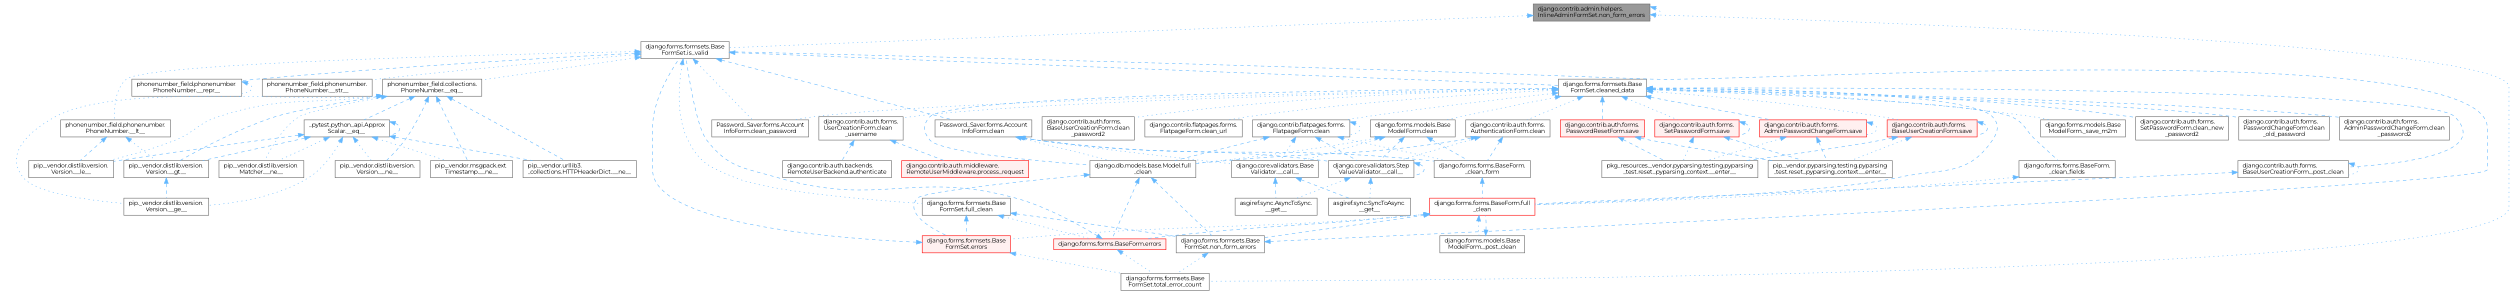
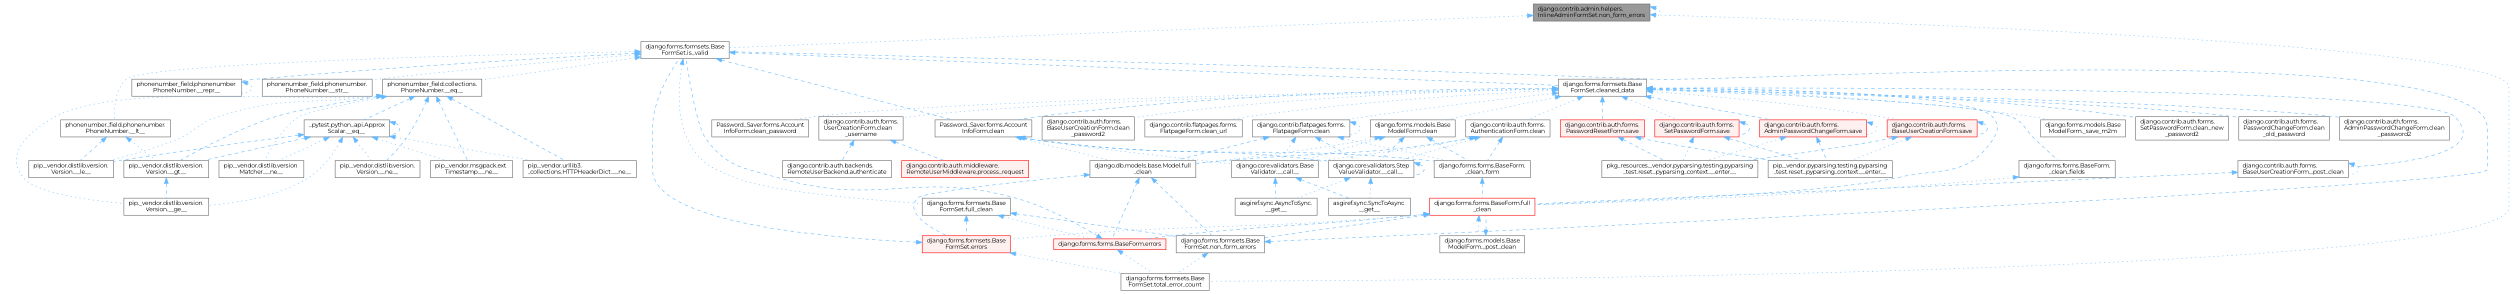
(725, 91) -> none
(1146, 96) -> (1151, 105)
(467, 149) -> (467, 149)
none -> (1394, 151)
